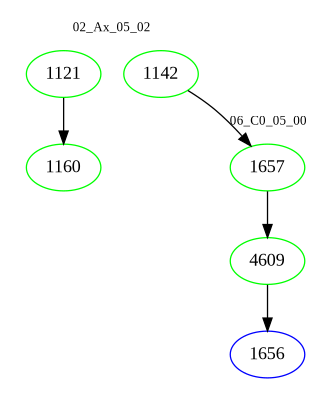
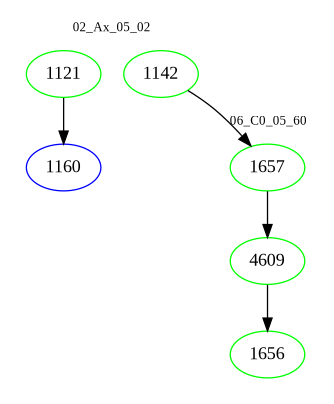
(269, 121) -> (269, 121)
(64, 168) -> (64, 168)
(268, 355) -> (268, 355)
